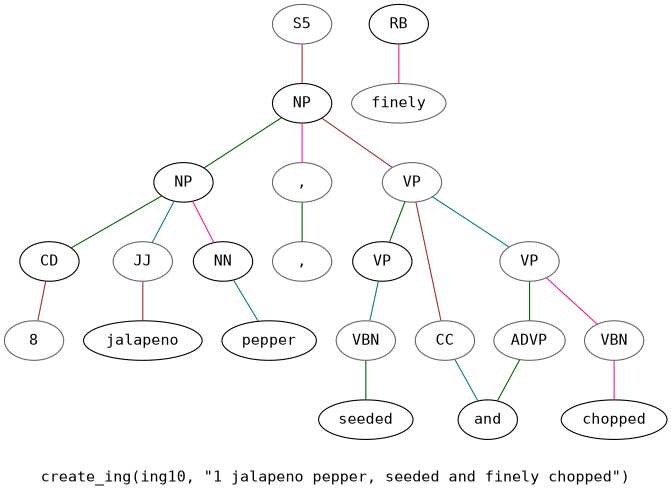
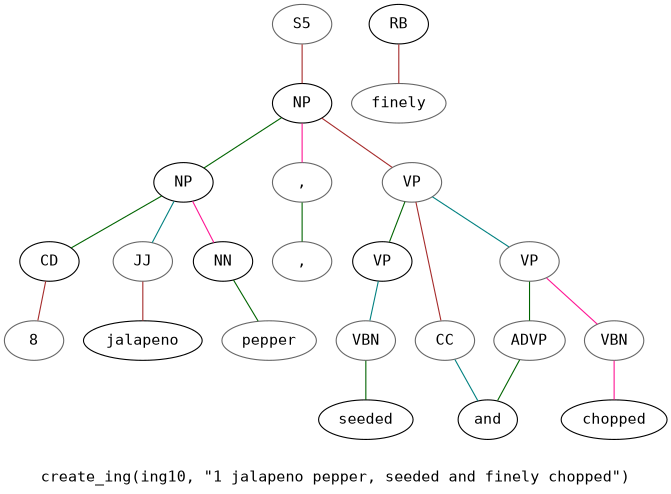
(399, 64) -> (399, 64)
(246, 301) -> (246, 301)
(269, 341) -> (269, 341)
